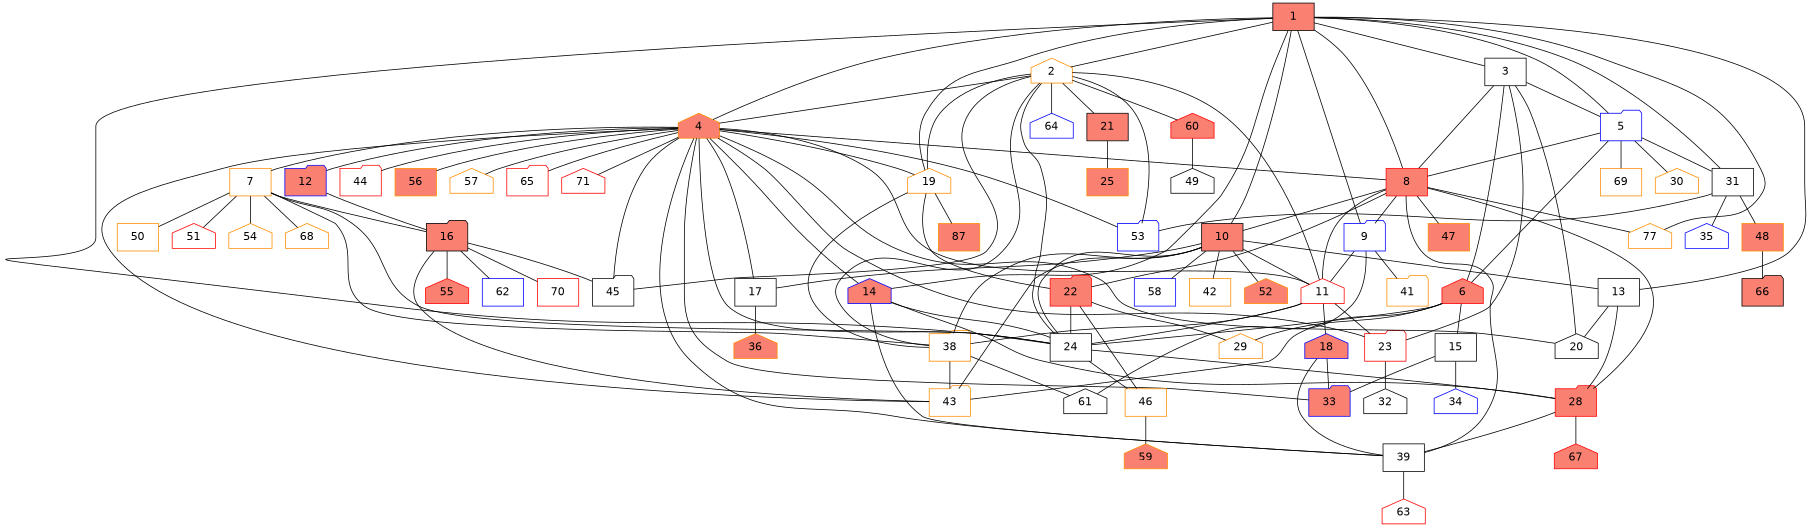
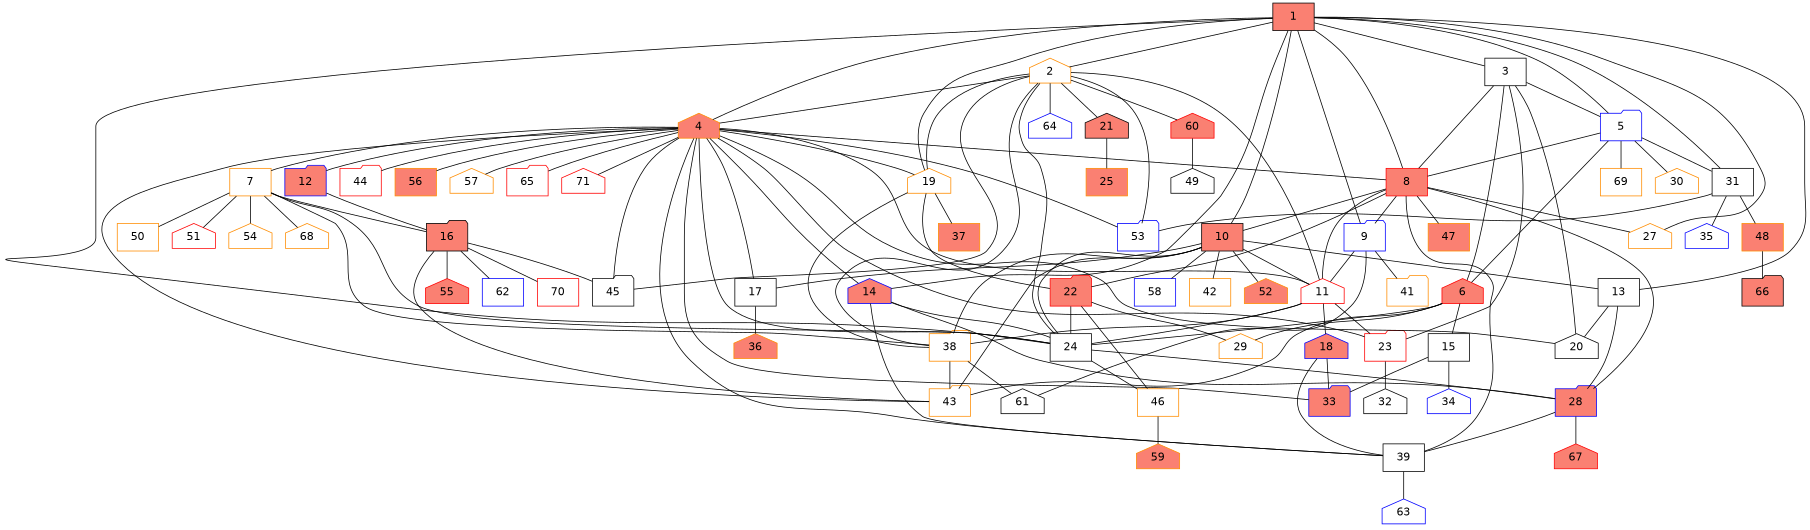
(1108, 127) -> (1107, 127)
(959, 237) -> (959, 237)
(1650, 237) -> (1650, 237)
(1576, 403) -> (1576, 403)
(1404, 513) -> (1404, 513)
